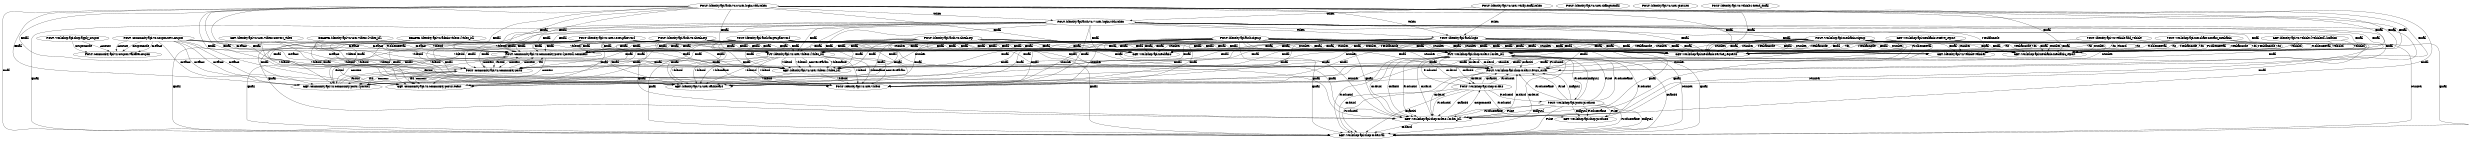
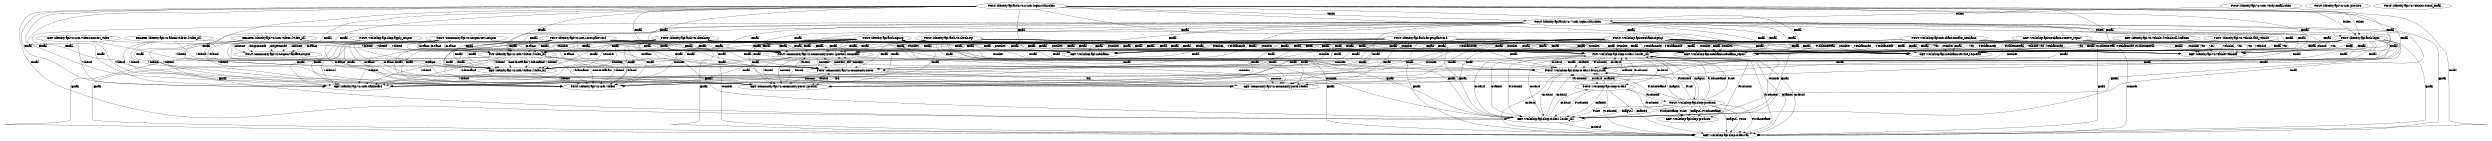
(1593, 6) -> none
(1991, 38) -> (1762, 38)
(396, 46) -> (1253, 46)
(757, 74) -> (726, 73)
(1483, 103) -> (1565, 103)
(1571, 103) -> (1692, 103)
